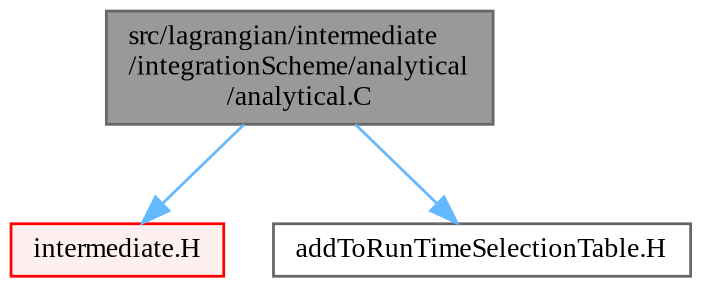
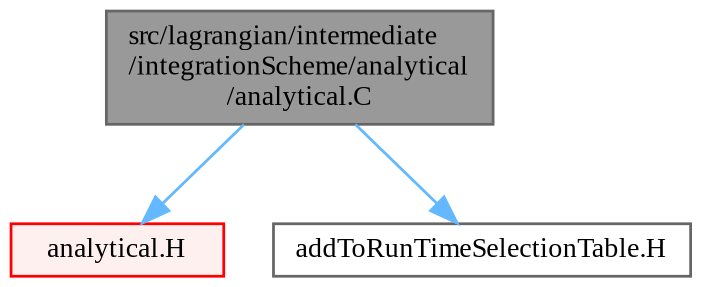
(117, 250) -> (117, 250)
